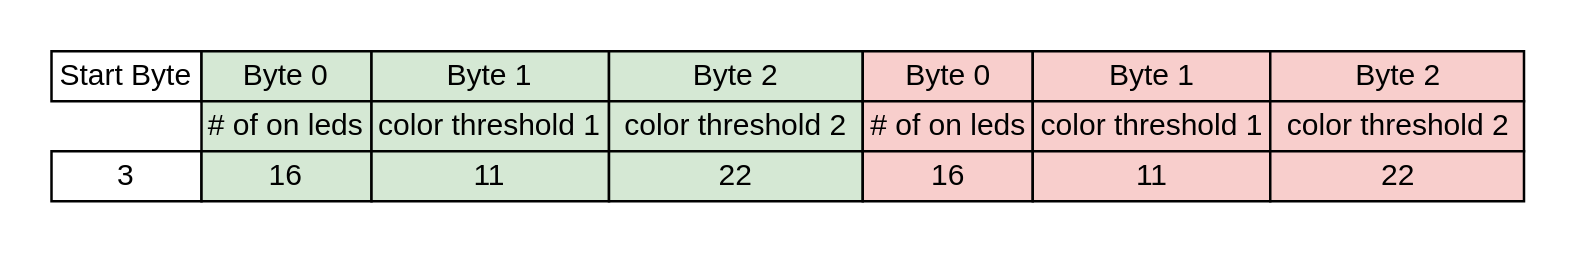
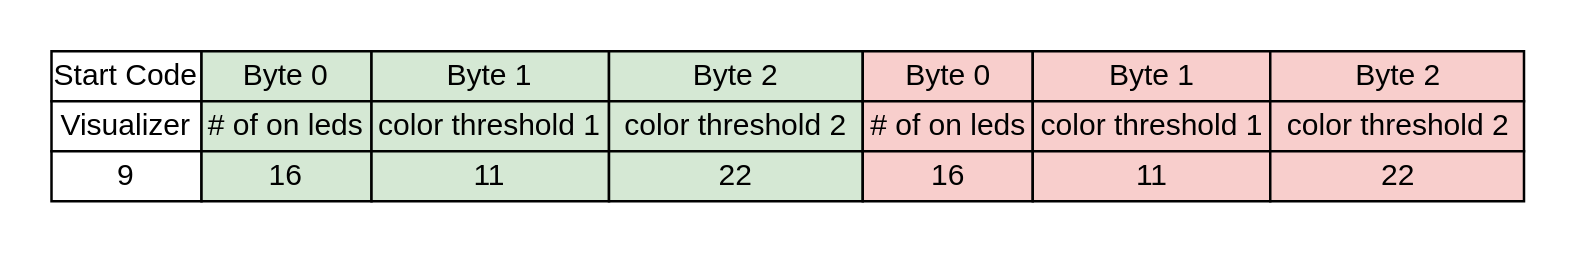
(126, 76) -> (126, 76)
none -> (126, 126)
(126, 176) -> (126, 176)
